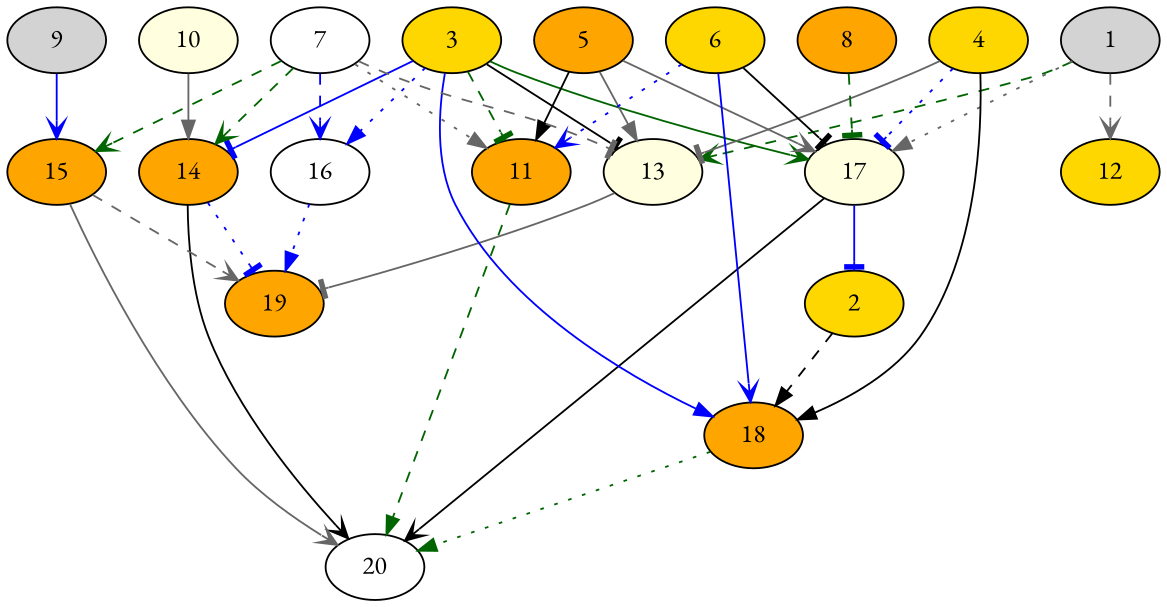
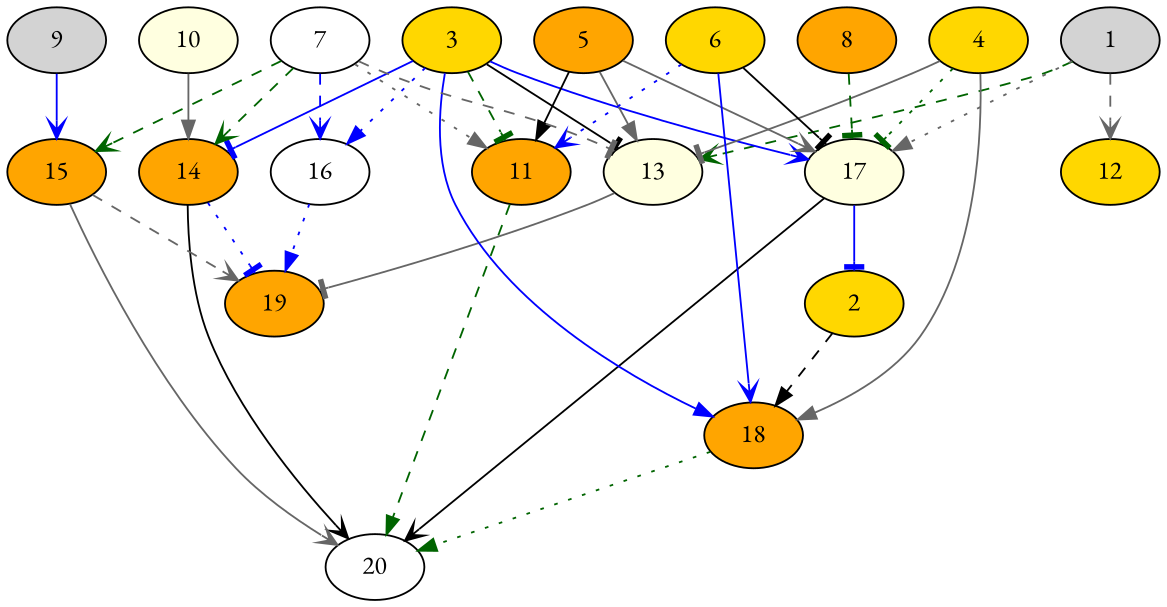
(931, 91) -> (931, 91)
(639, 114) -> (639, 114)
(952, 273) -> (952, 273)
